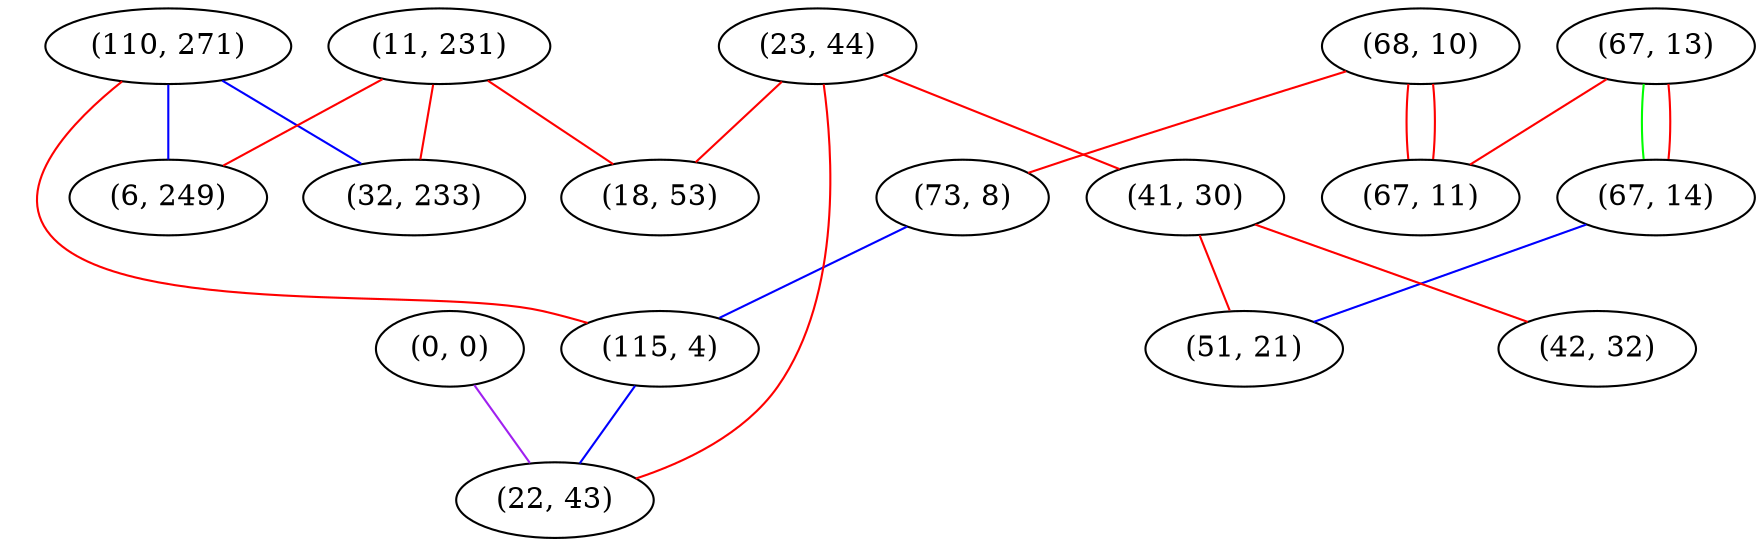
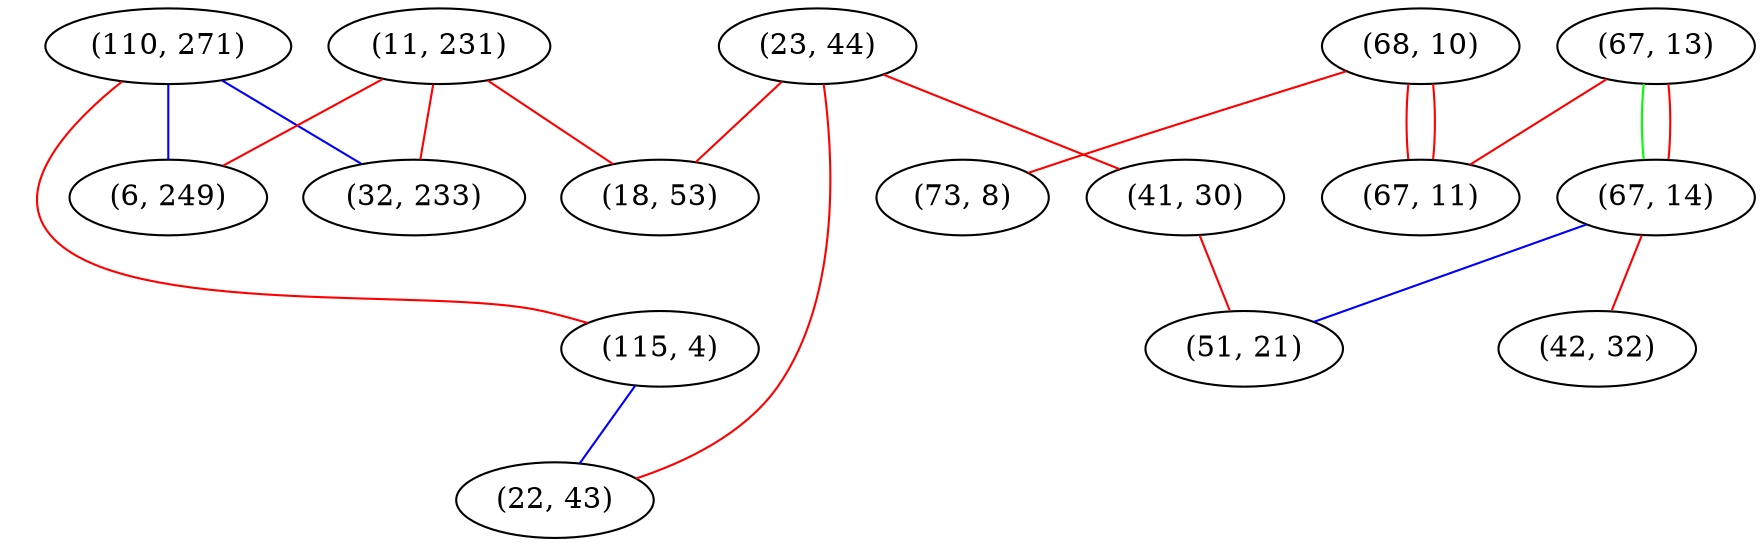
(1391, 273) -> (1627, 273)
(809, 275) -> none
(450, 349) -> none
